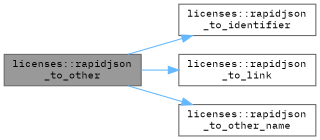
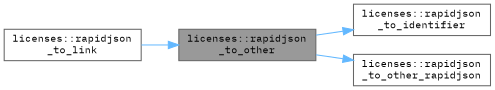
(155, 70) -> (155, 45)
(247, 120) -> (422, 70)
